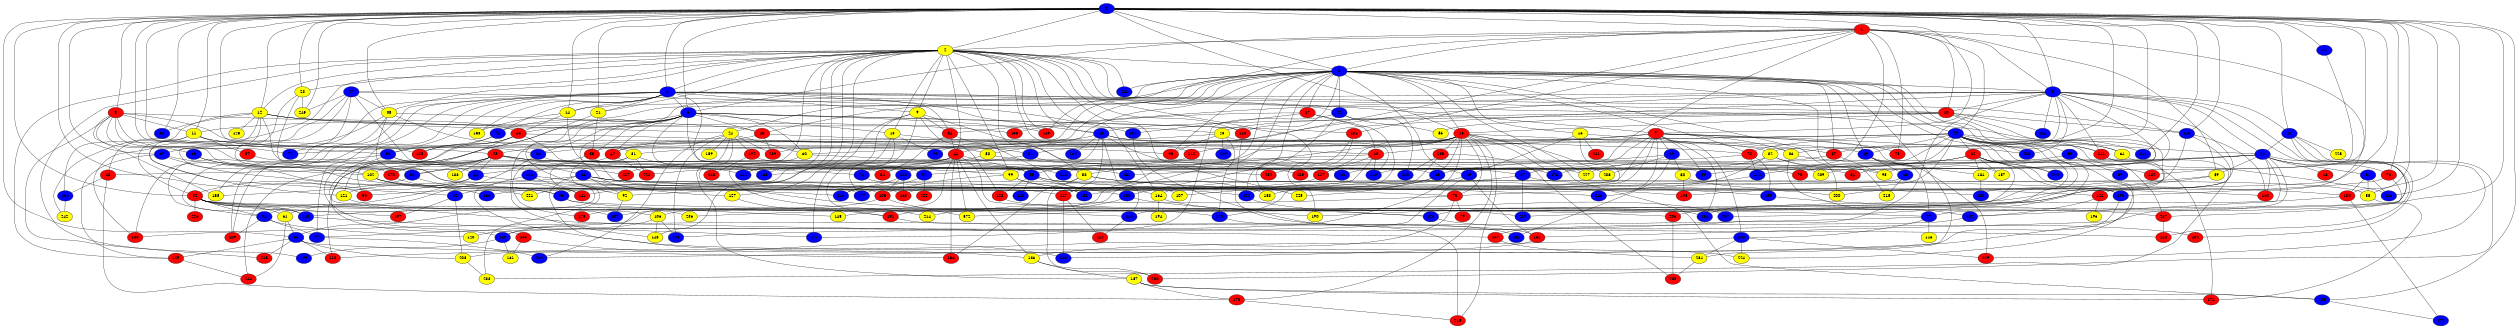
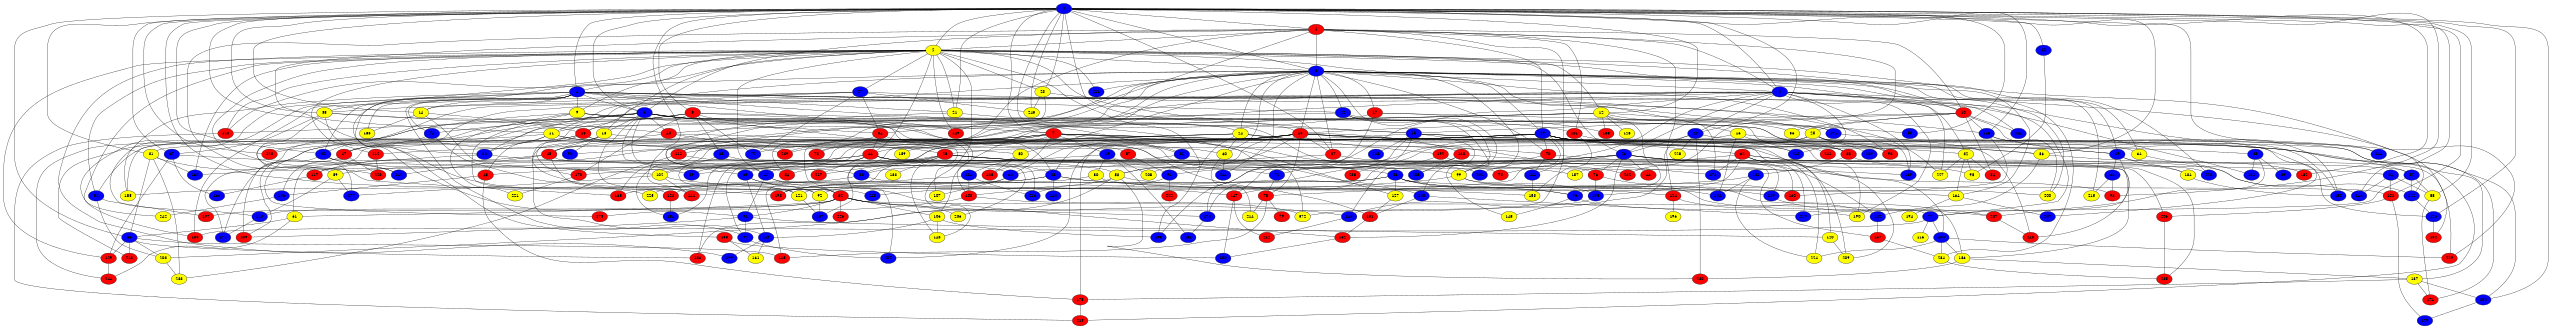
none -> (1838, 248)
